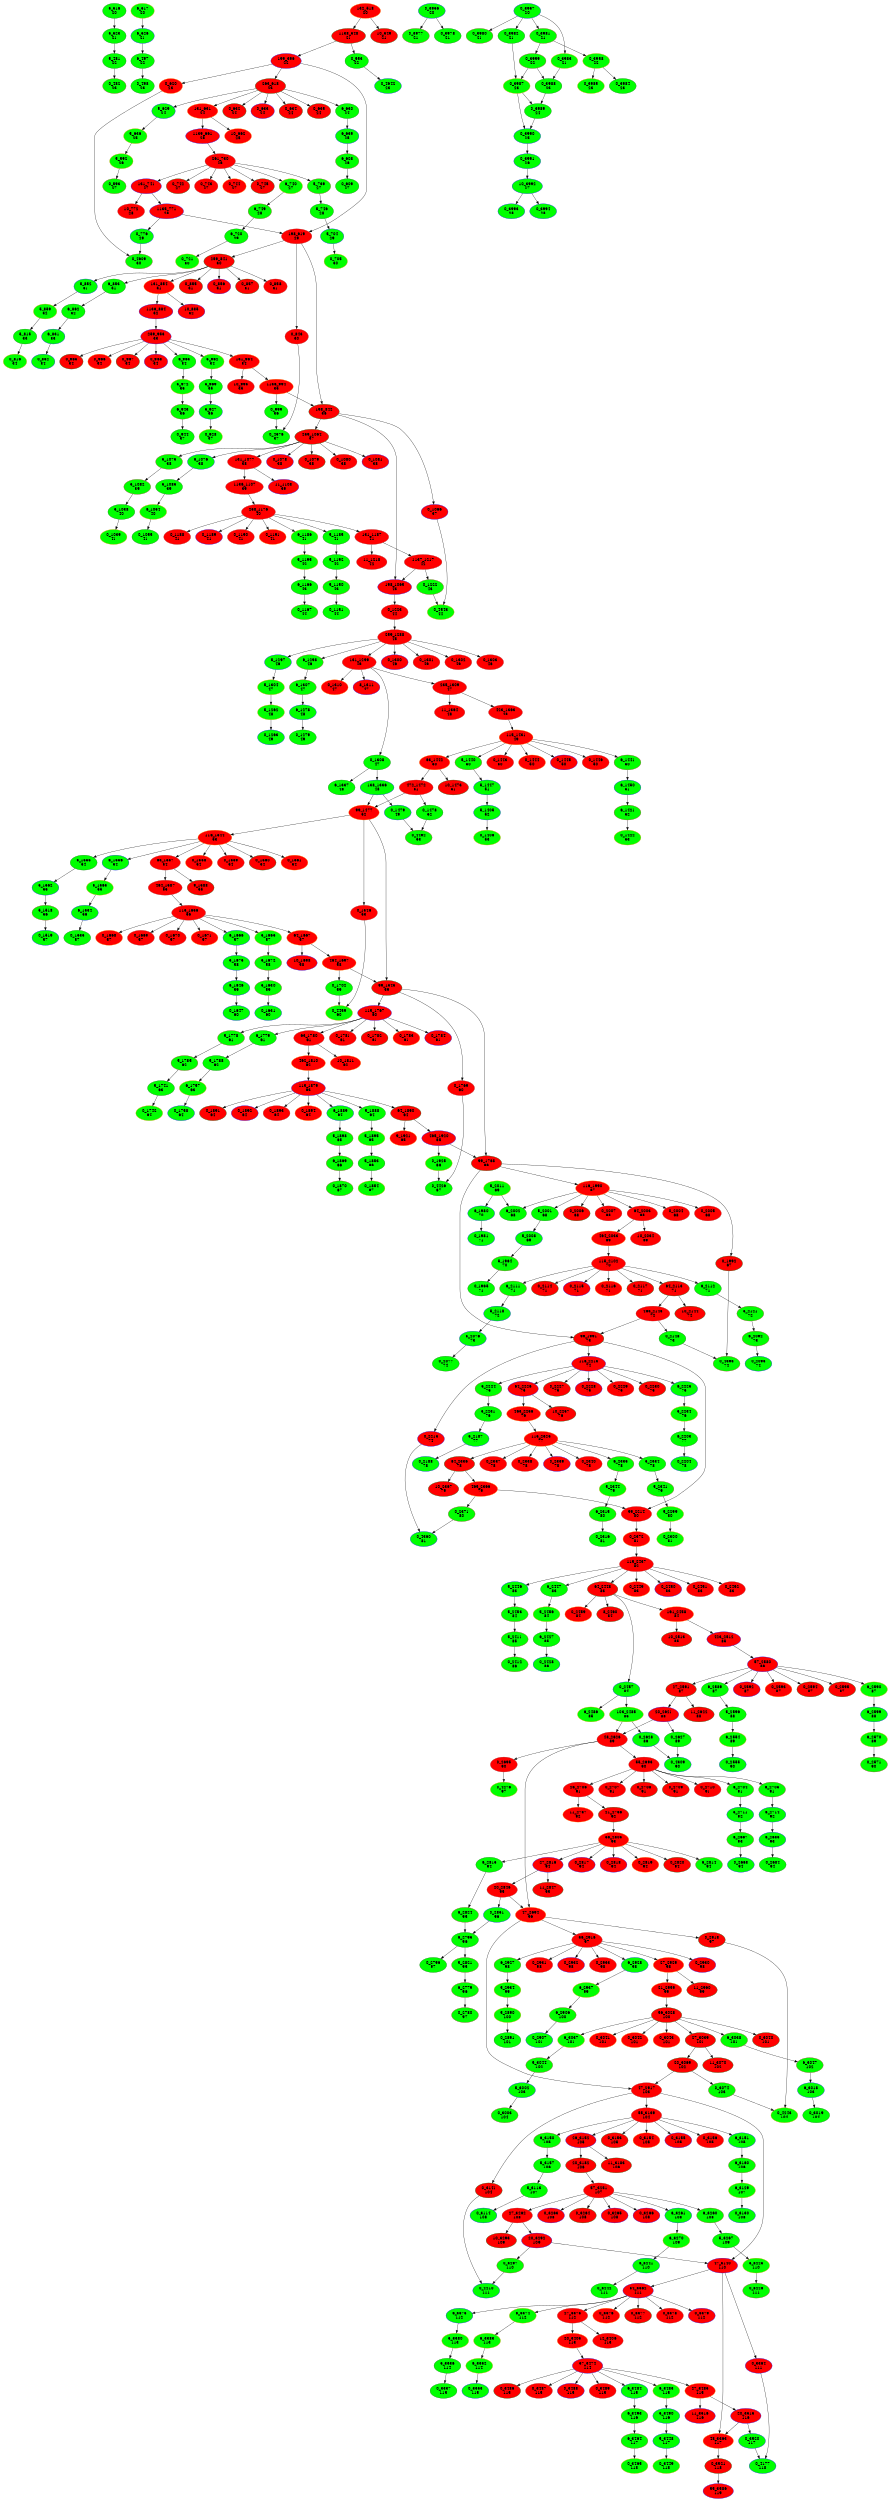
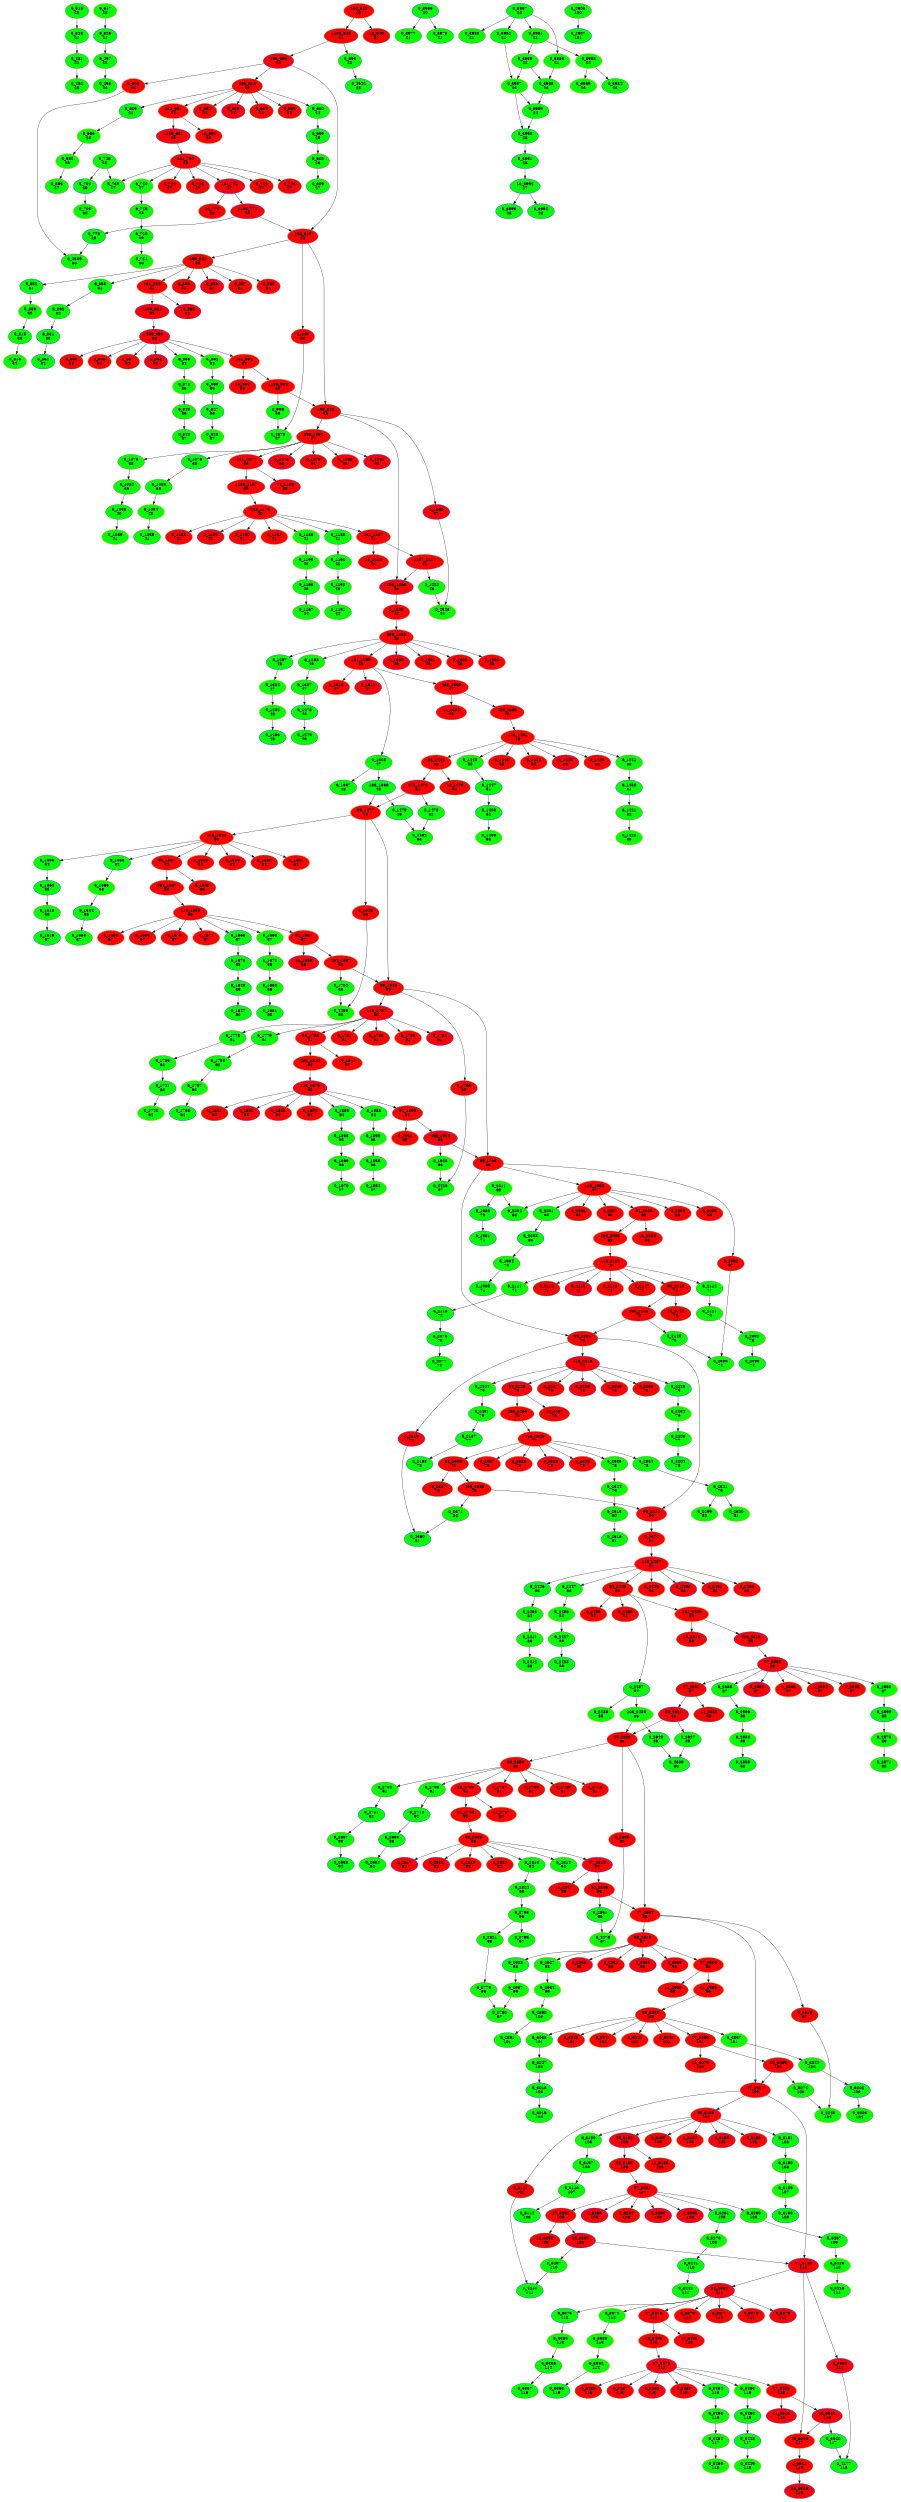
(320, 197) -> (108, 172)
(670, 1525) -> (728, 1500)
(482, 1926) -> (601, 1926)
(575, 2001) -> (508, 2001)
